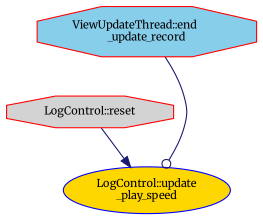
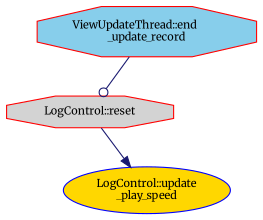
(187, 108) -> (118, 73)
